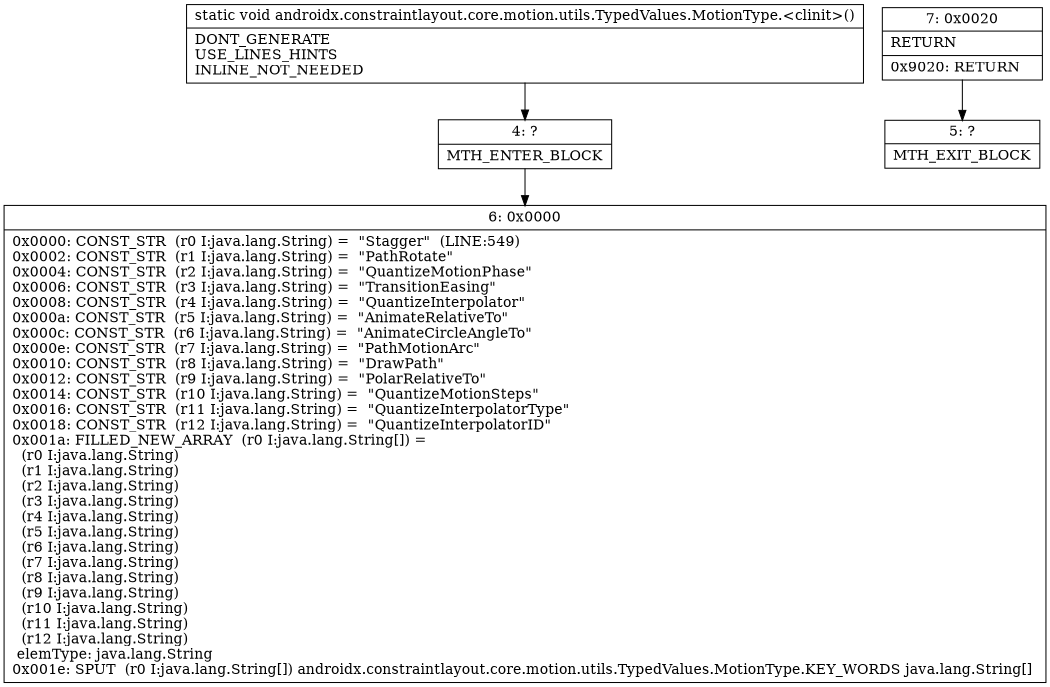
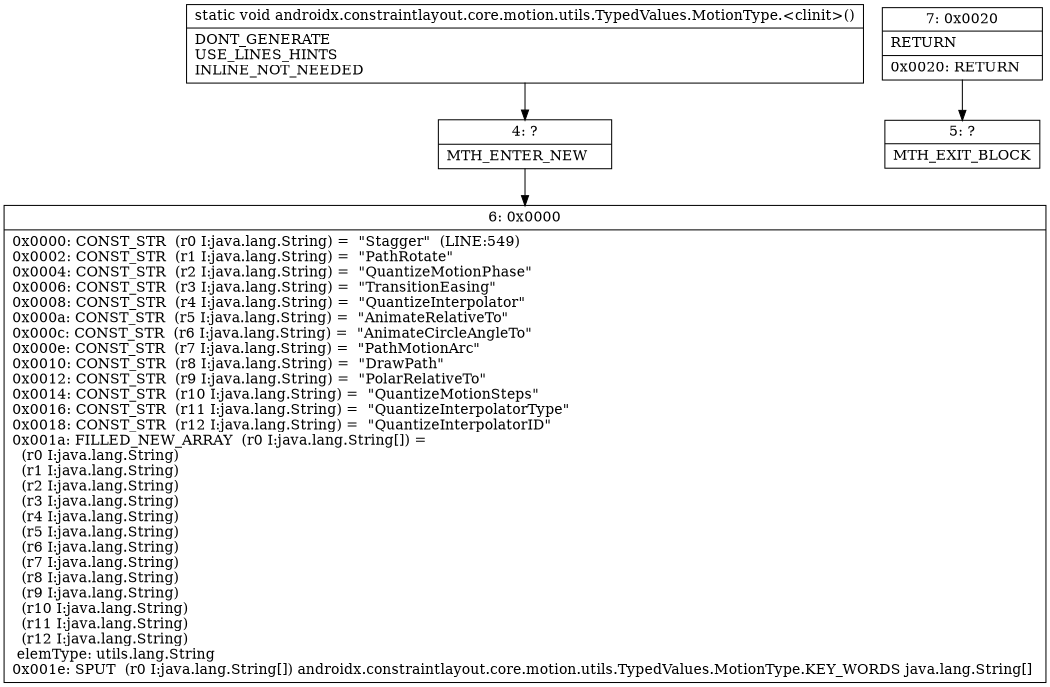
(962, 67) -> (962, 67)
(525, 156) -> (517, 156)
(115, 654) -> (116, 654)
